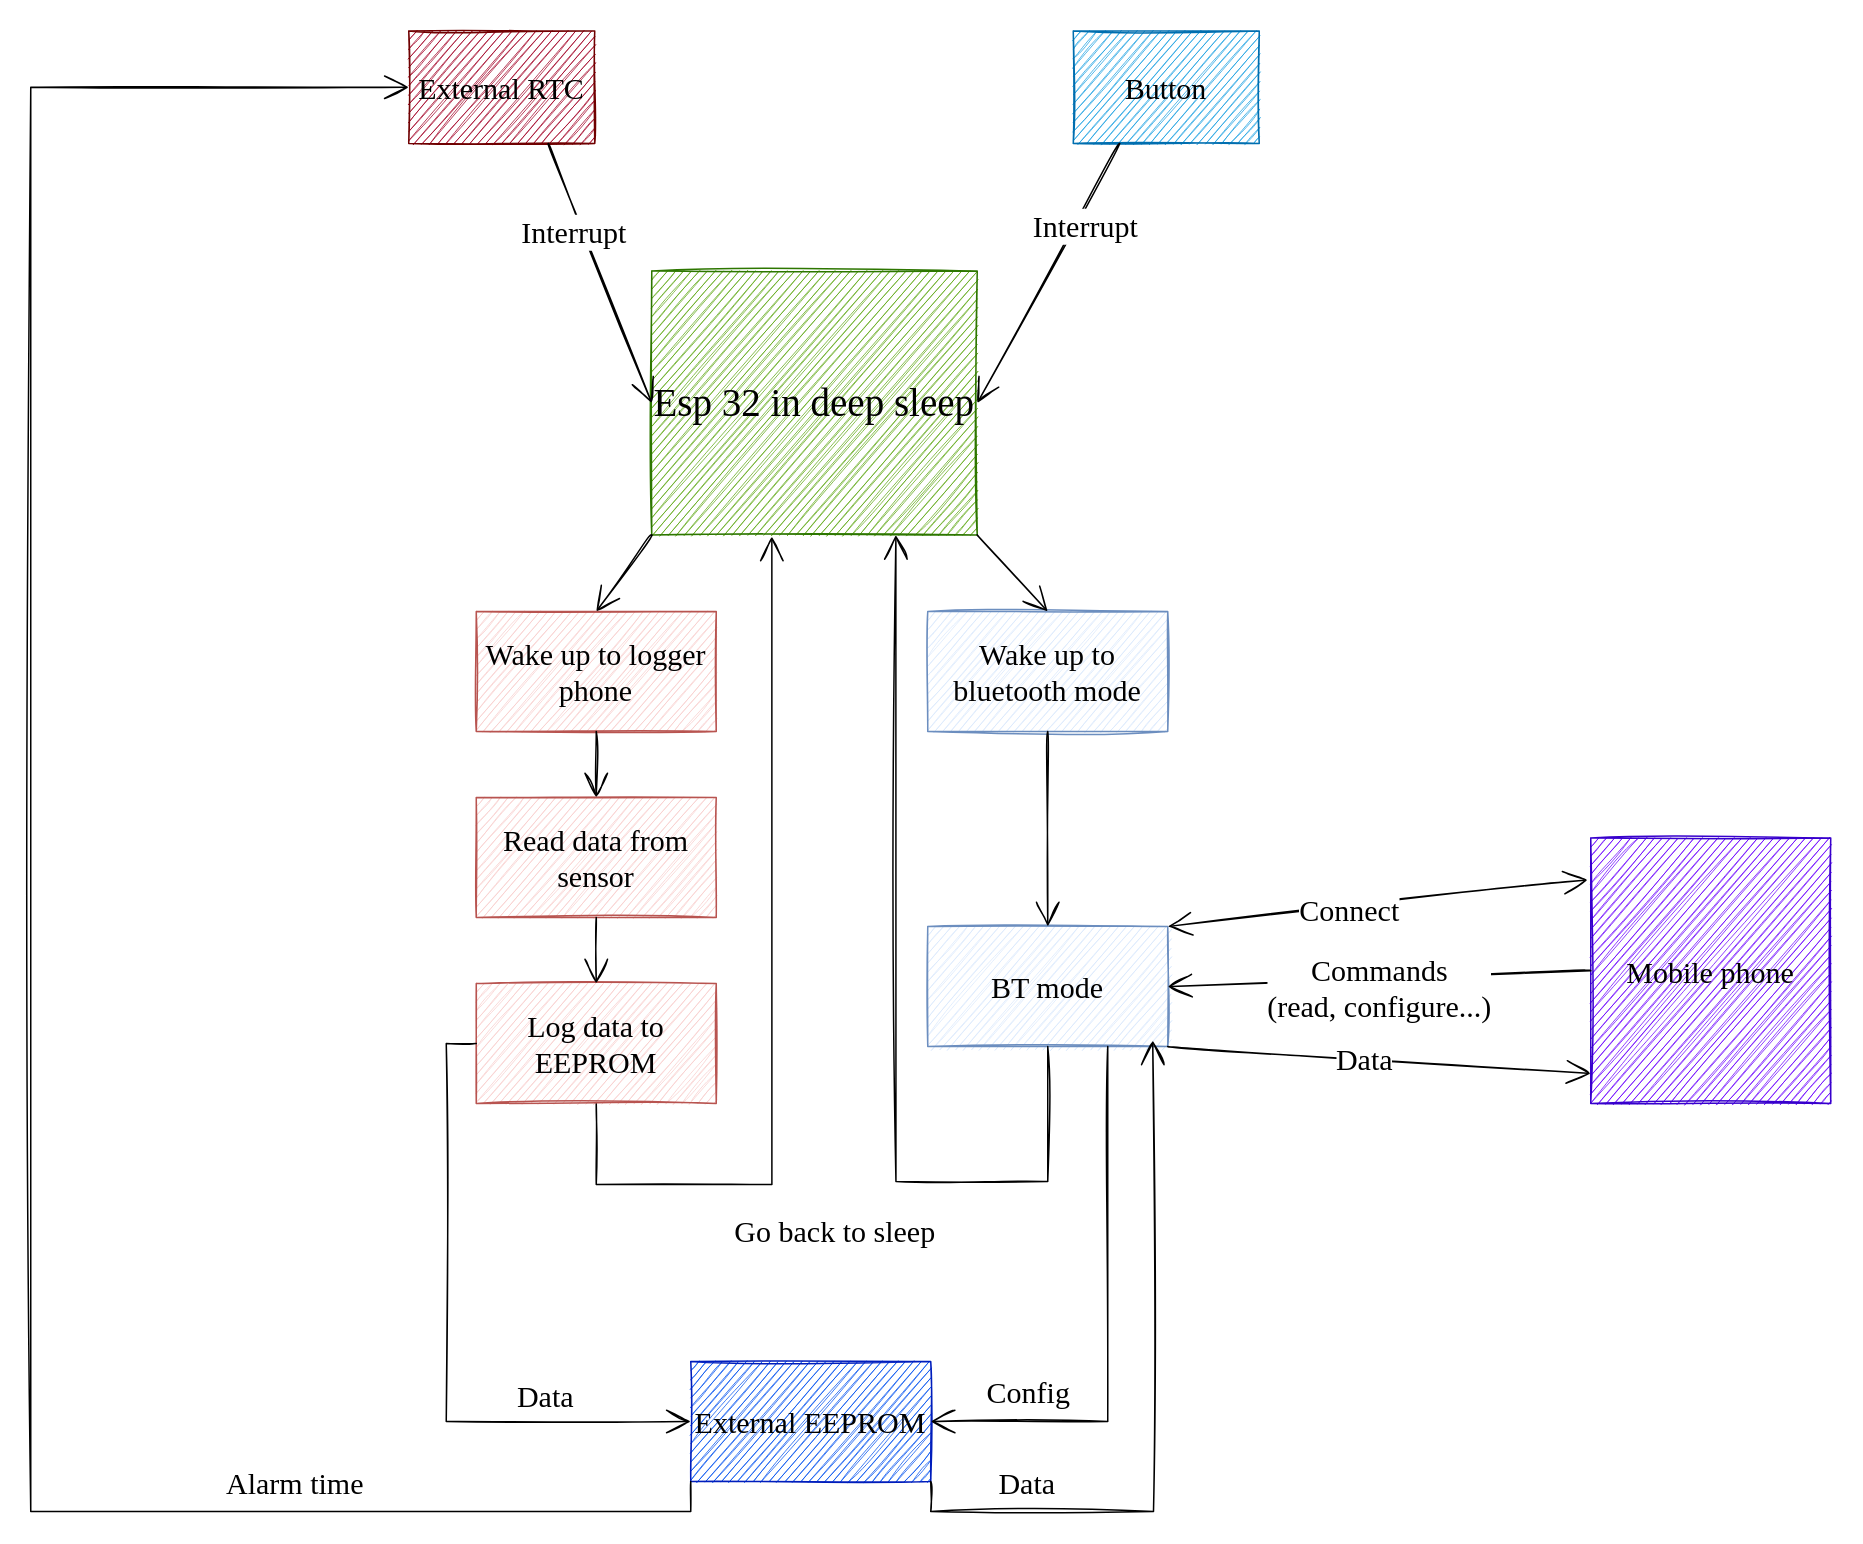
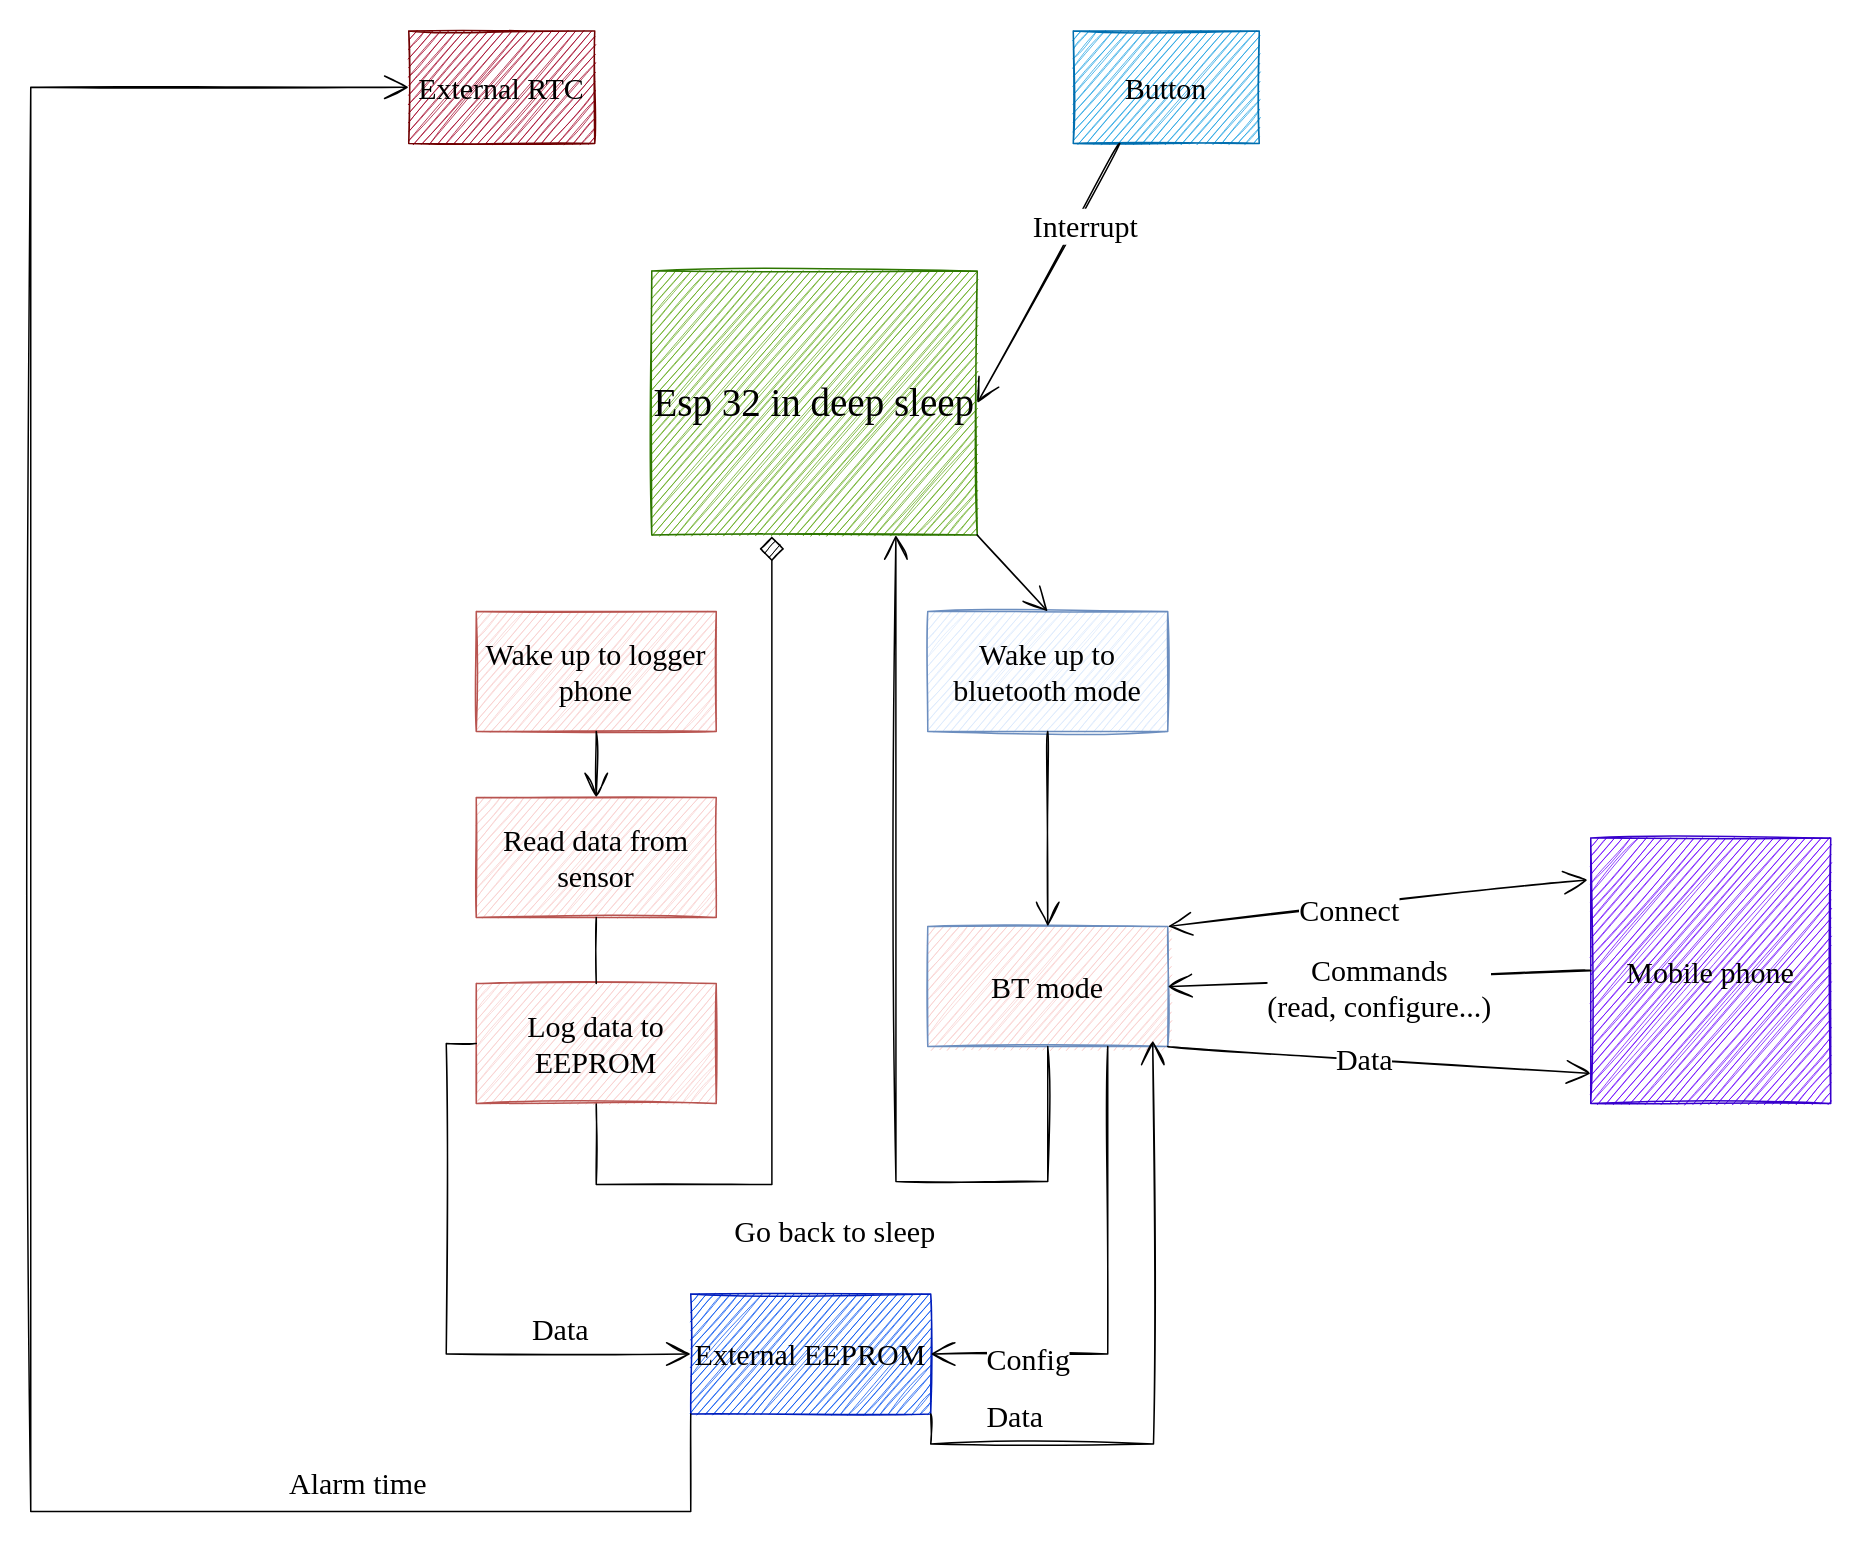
(619, 321) -> none
(772, 551) -> (772, 561)
(624, 573) -> none
(596, 977) -> (596, 978)
(1048, 986) -> (1048, 986)
(811, 1421) -> (811, 1354)
